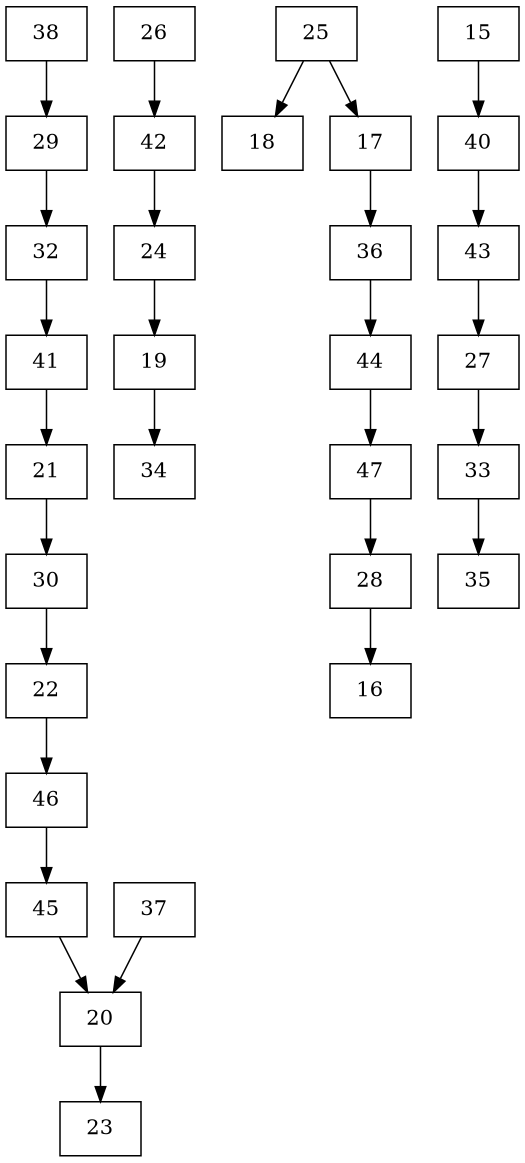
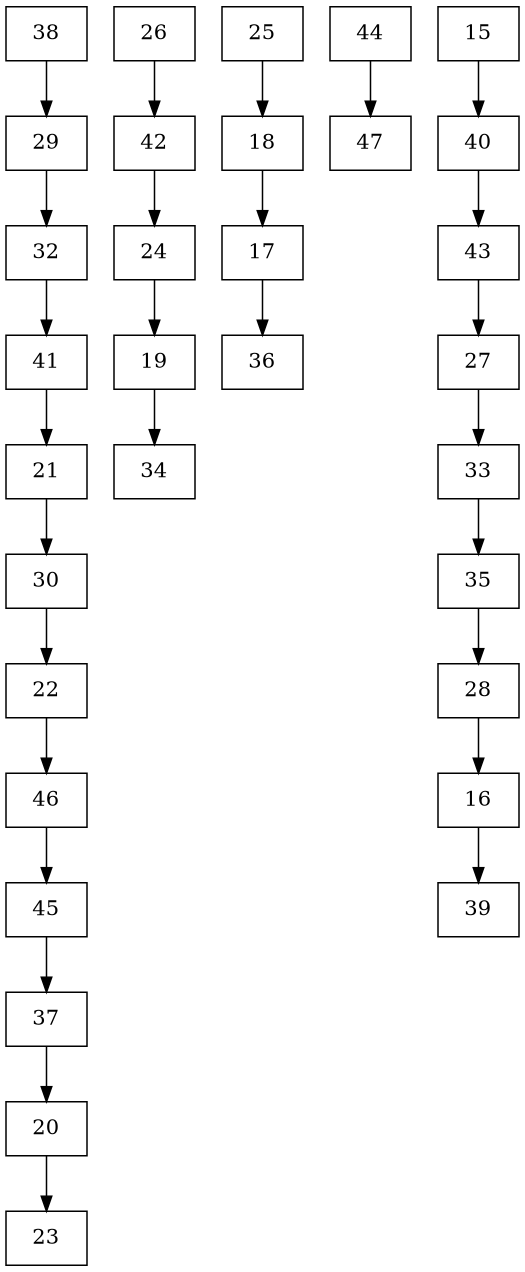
(340, 82) -> (262, 191)
(370, 300) -> none
(370, 519) -> (478, 629)
none -> (478, 910)
(70, 958) -> (46, 957)
